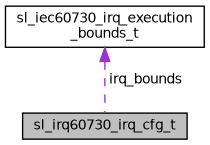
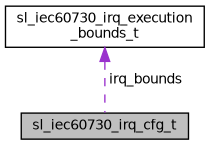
(105, 126) -> (105, 126)
